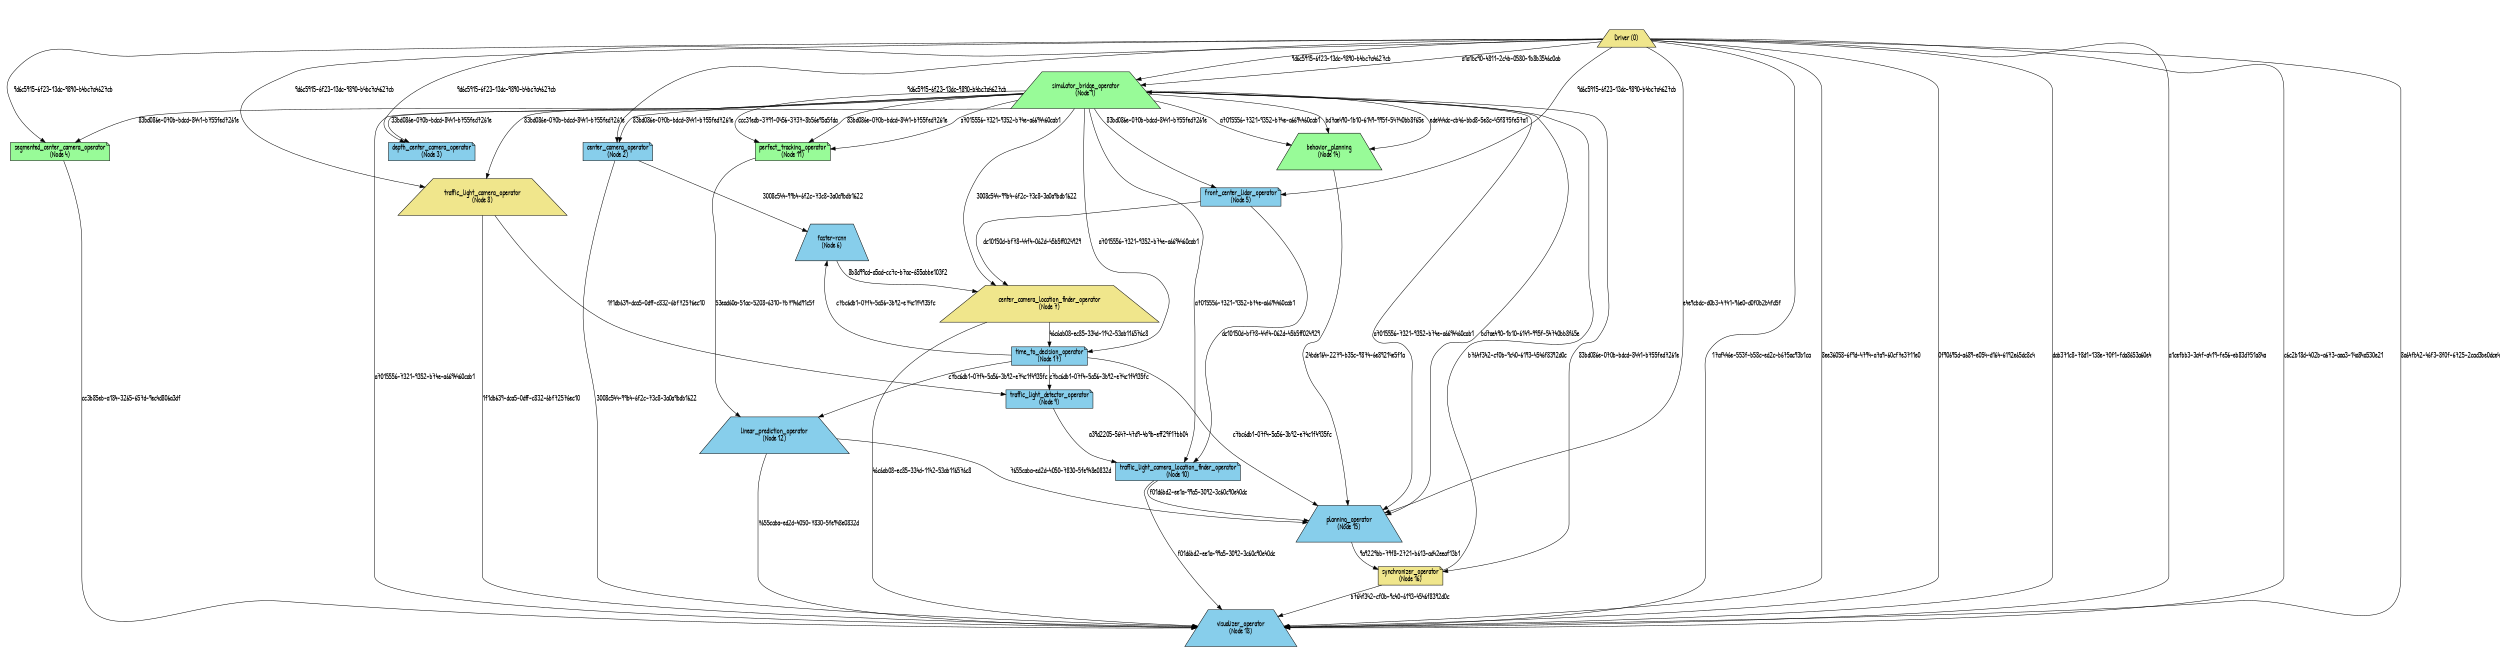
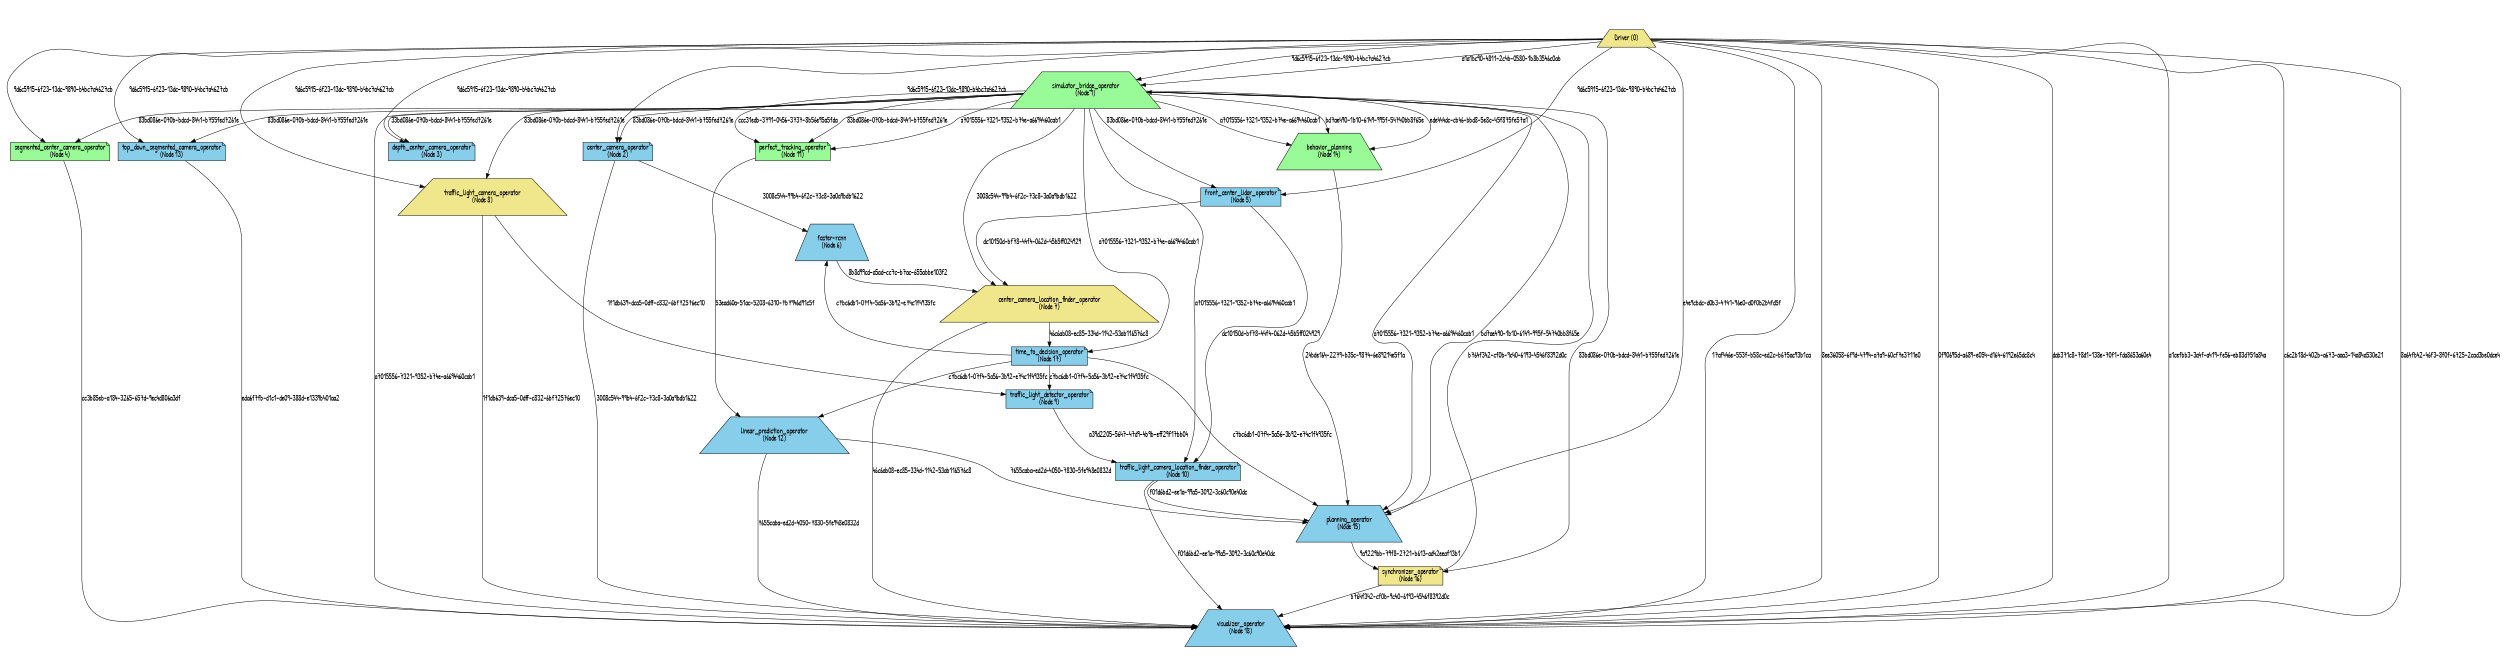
none -> (172, 152)
